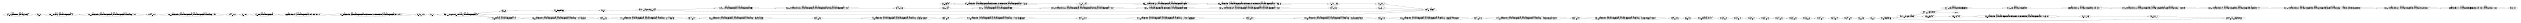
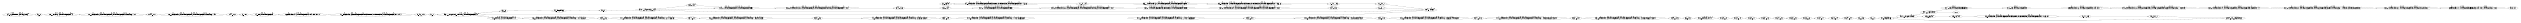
none -> (692, 5)
(1083, 18) -> none
